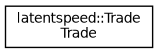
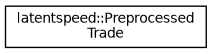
(79, 27) -> (106, 27)
